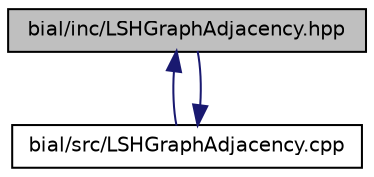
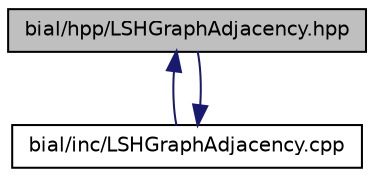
(187, 30) -> (187, 30)
(187, 146) -> (187, 146)
